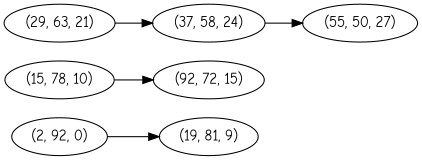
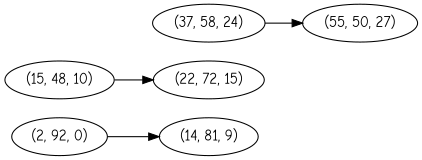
(60, 23) -> none
(60, 80) -> (60, 80)
(209, 80) -> (209, 80)
(209, 137) -> (209, 137)
